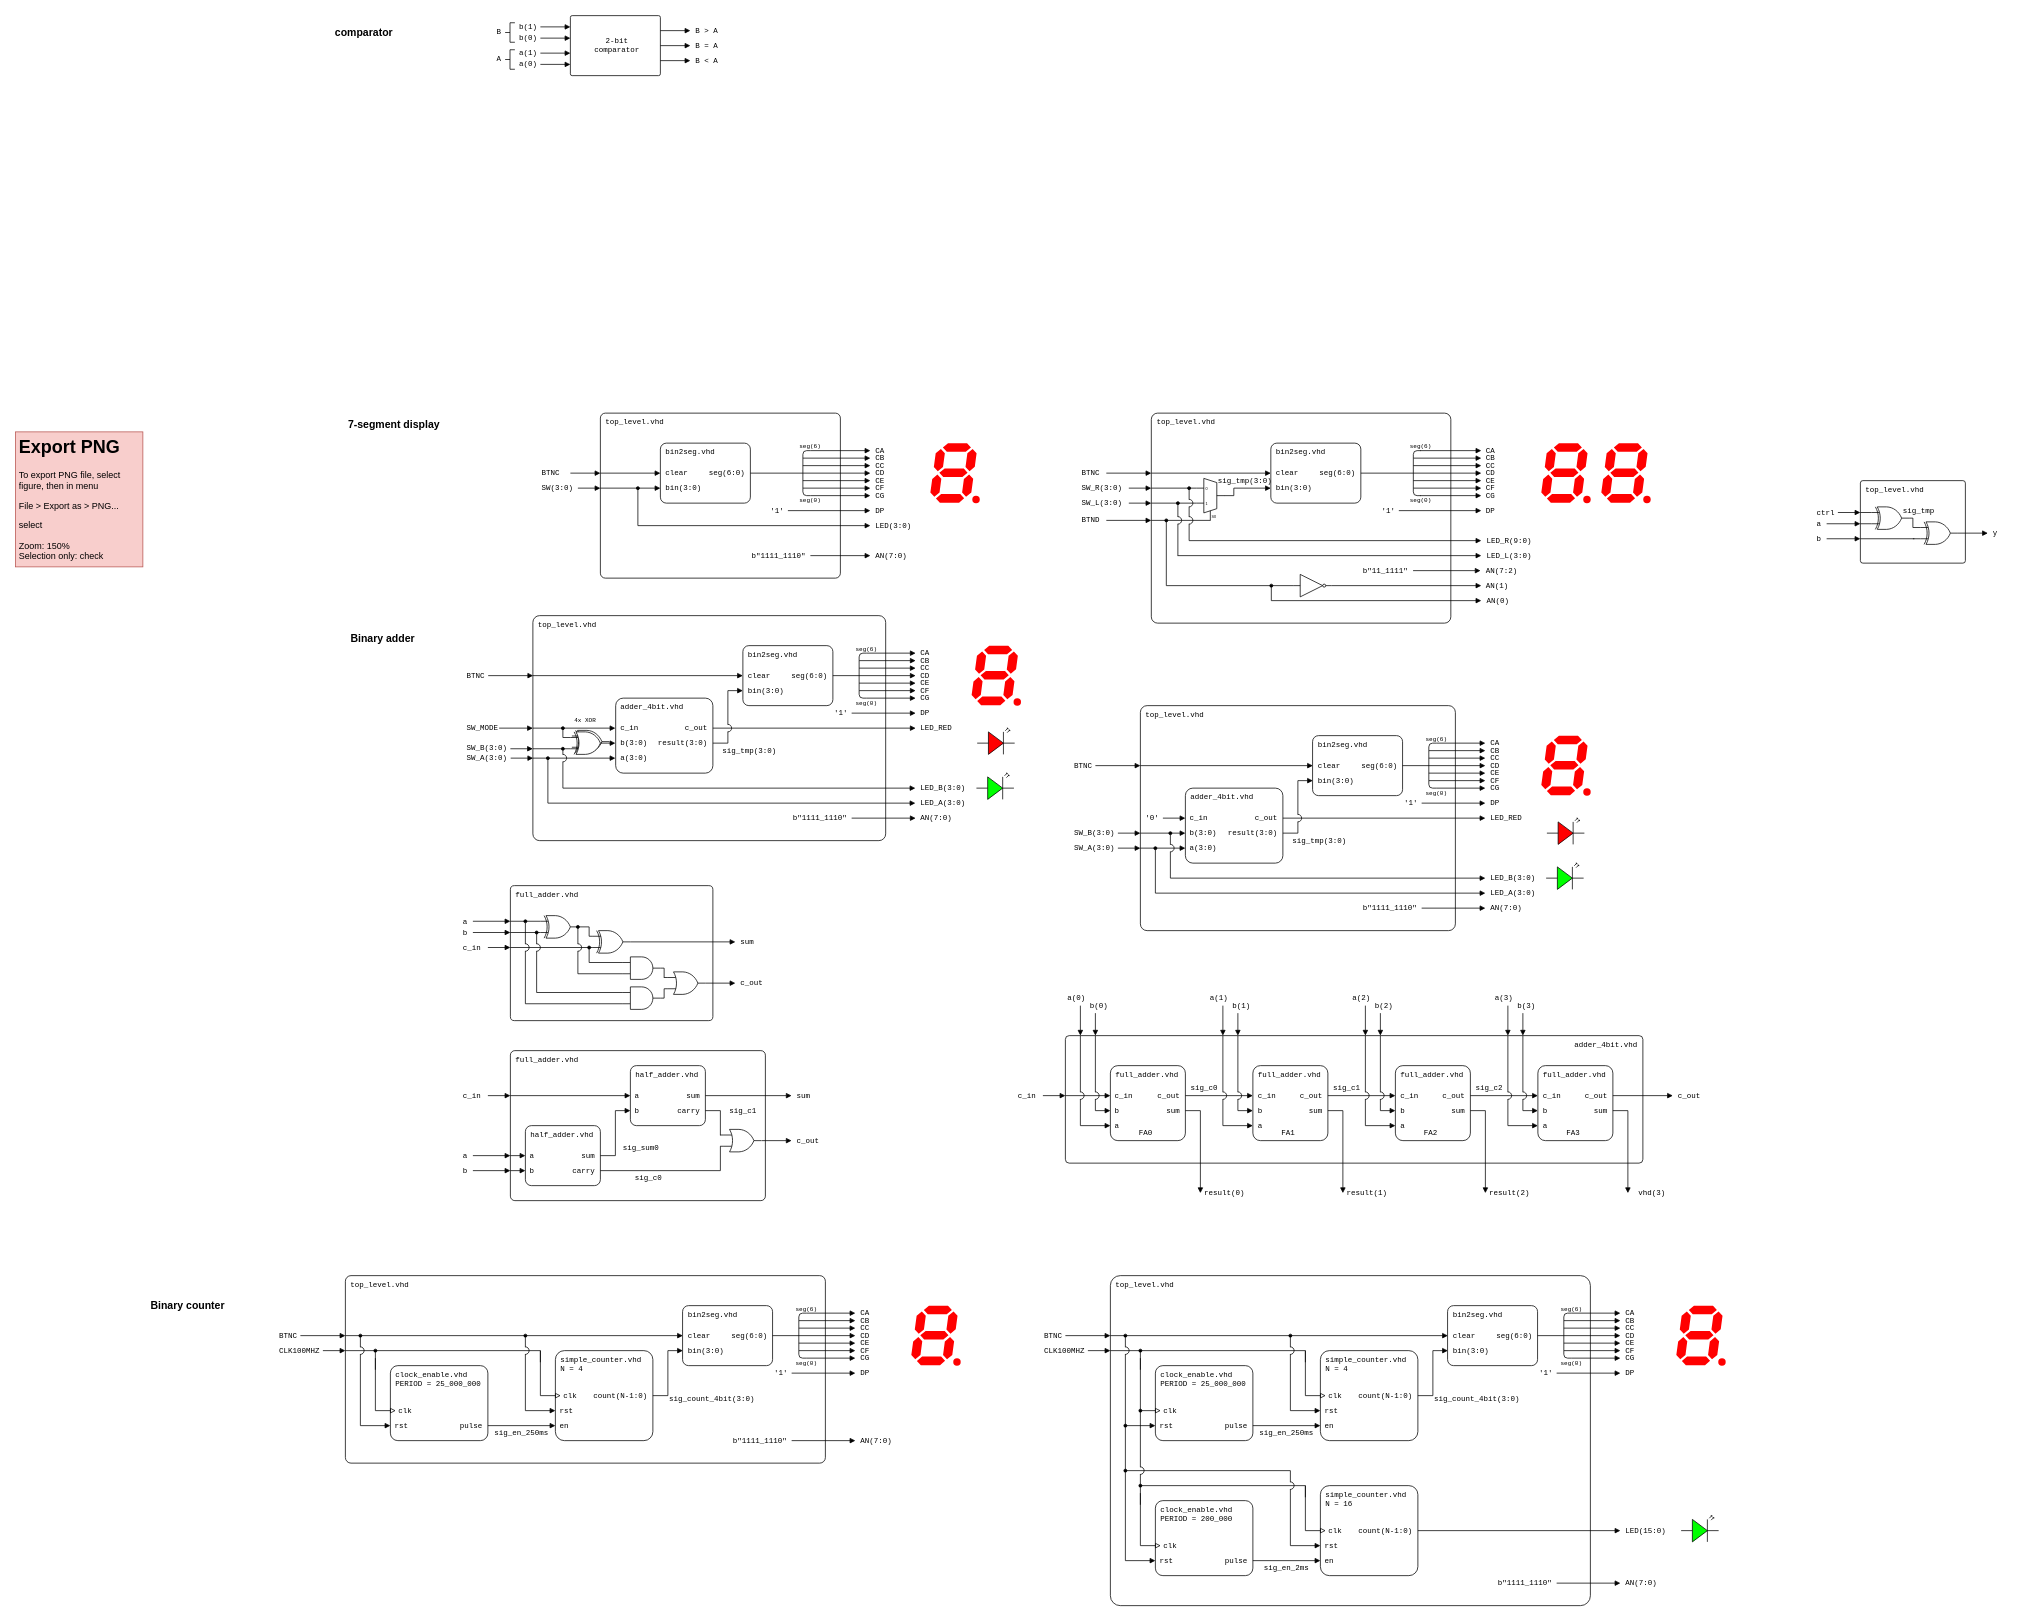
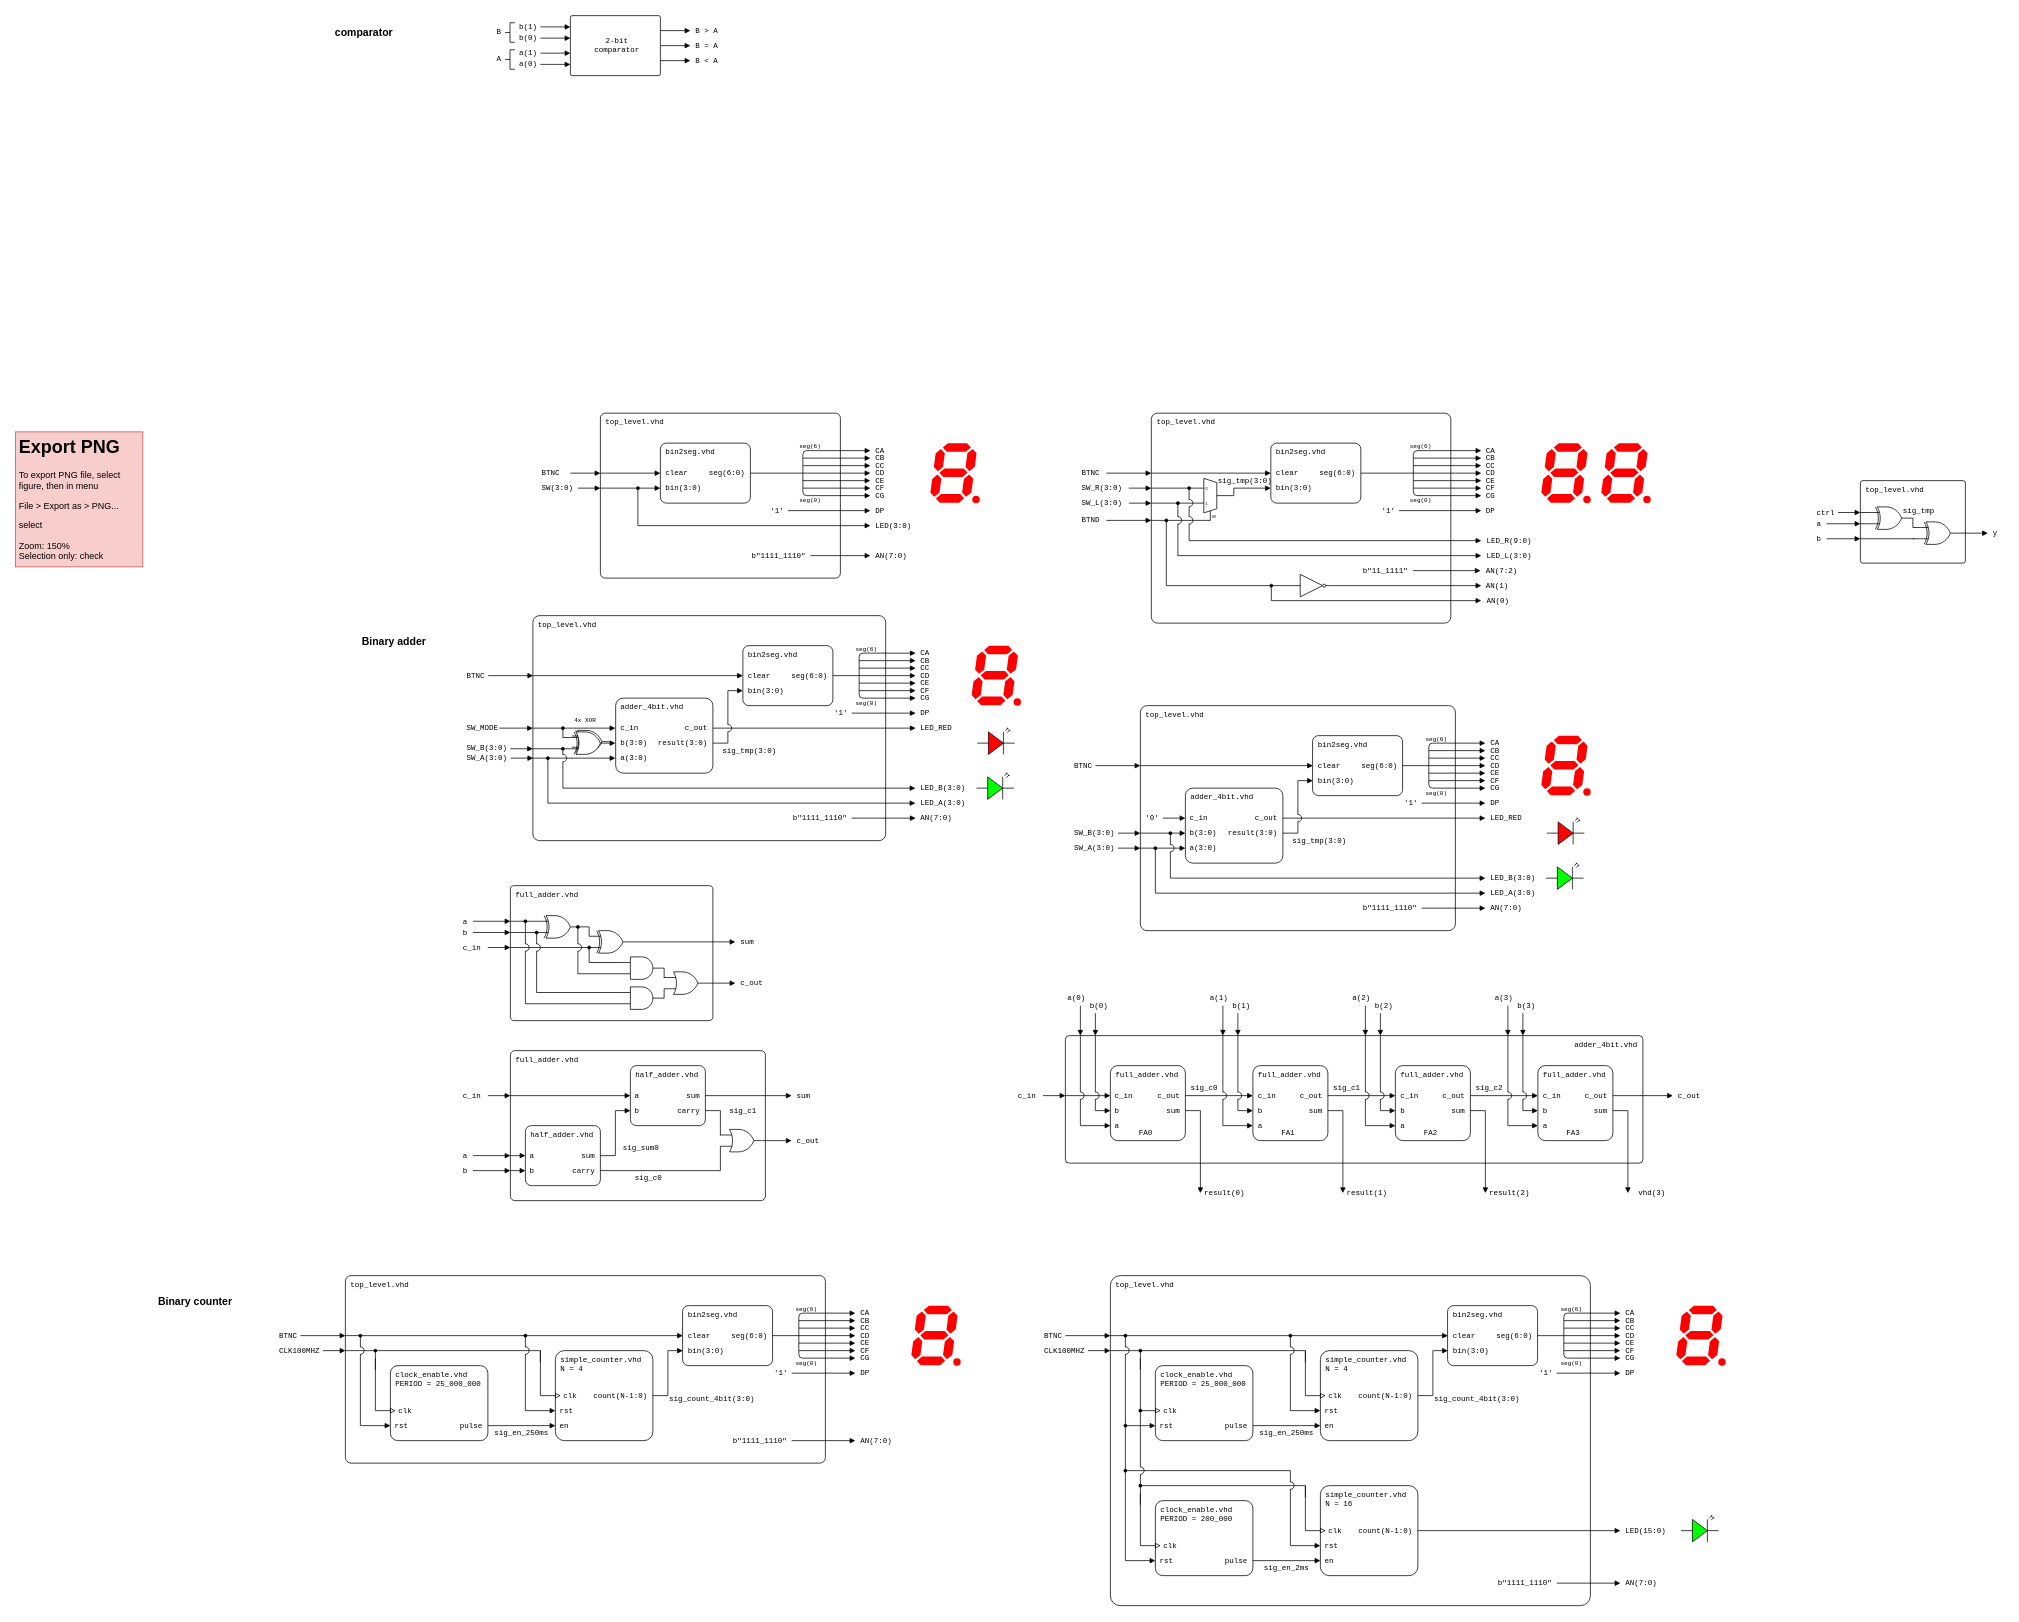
(394, 424) -> none
(383, 638) -> (394, 642)
(188, 1305) -> (195, 1302)
